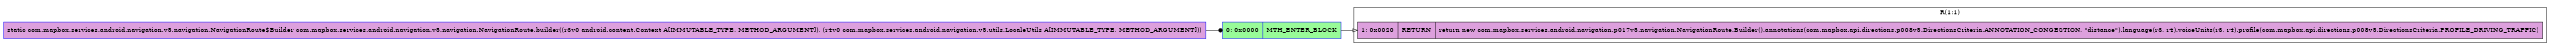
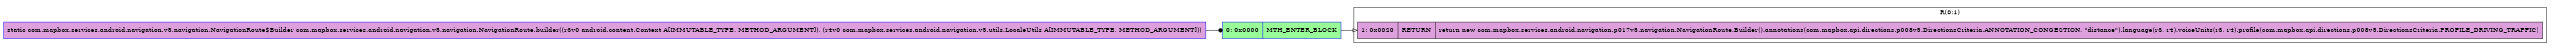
(1950, 13) -> (1950, 13)
